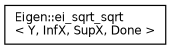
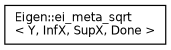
(85, 25) -> (85, 25)
